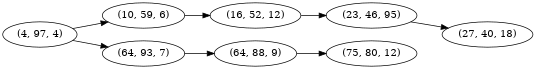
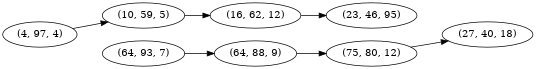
(144, 15) -> (144, 15)
(255, 15) -> (255, 15)
(426, 24) -> (426, 45)
(87, 43) -> none
